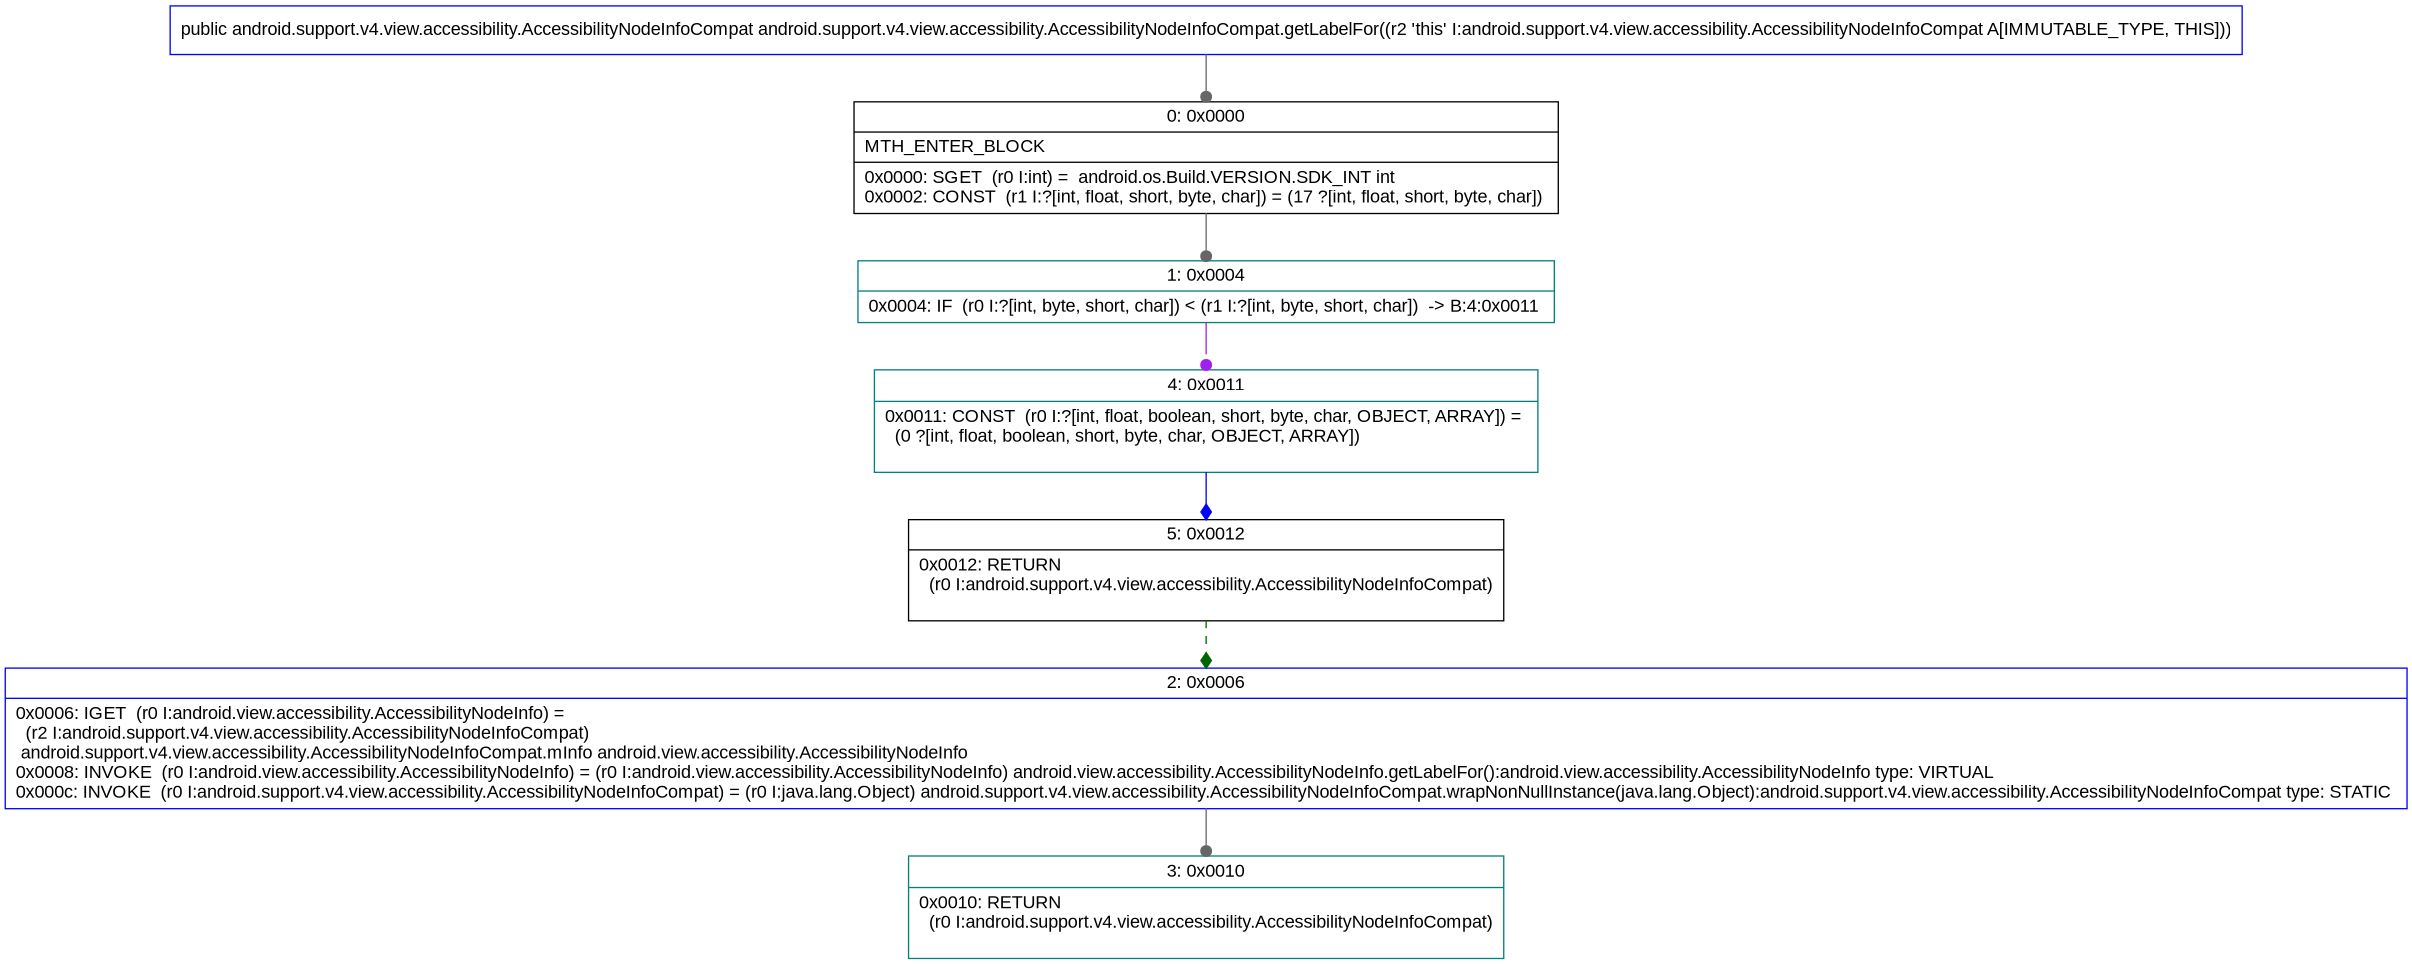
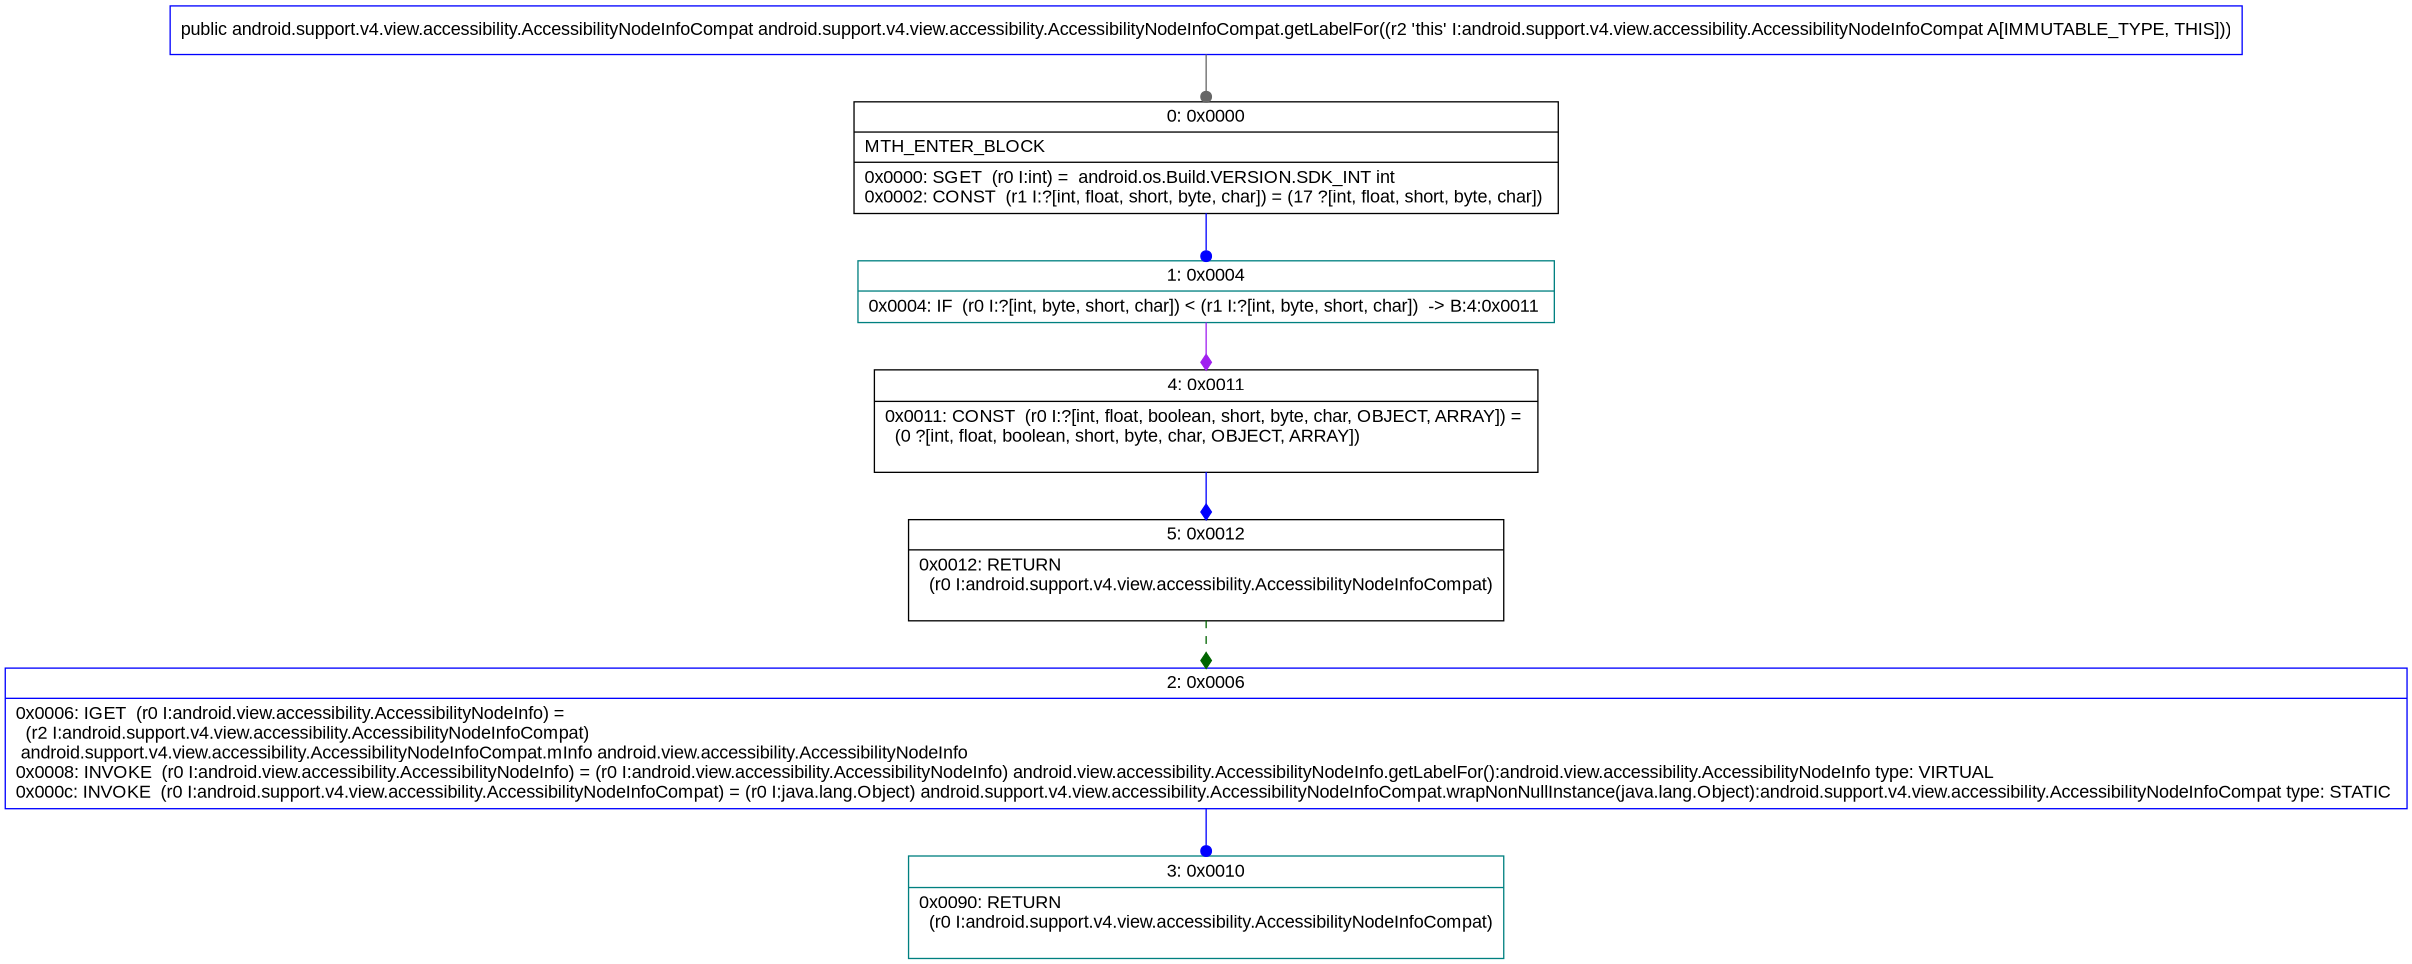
(1206, 232) -> (1206, 232)
(1206, 338) -> (1206, 338)
(1206, 421) -> (1206, 421)
(1206, 827) -> (1206, 827)
(995, 903) -> (995, 903)
